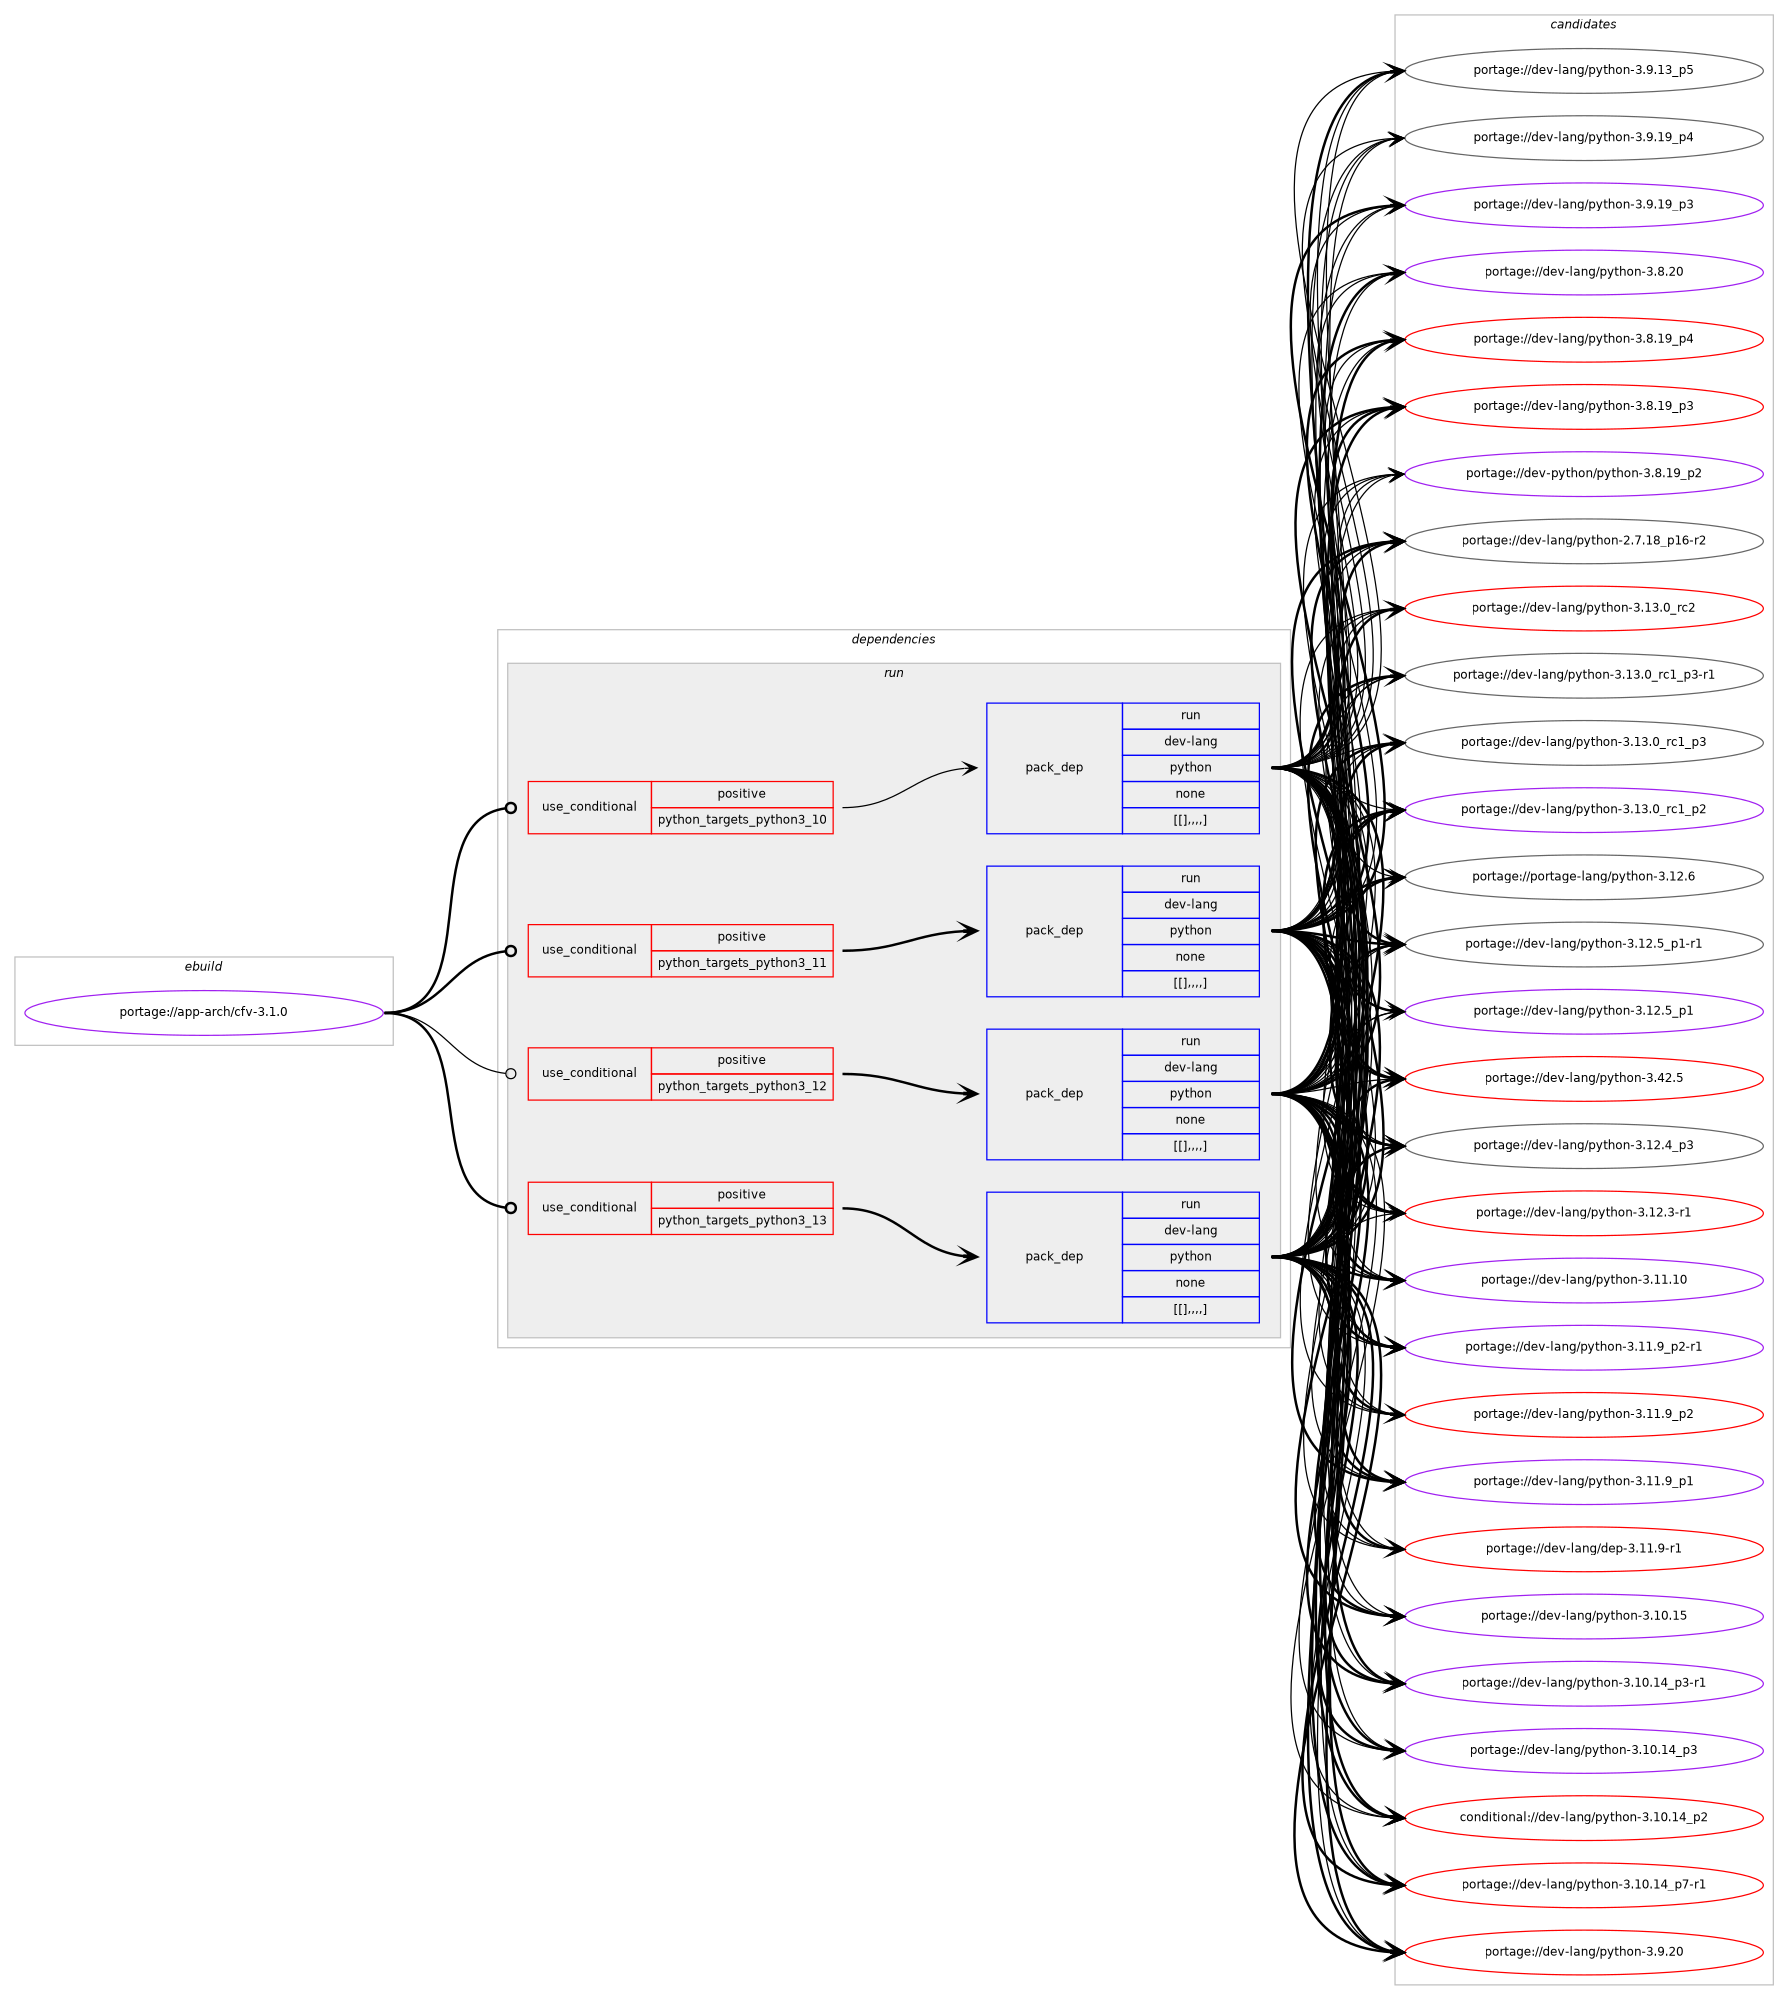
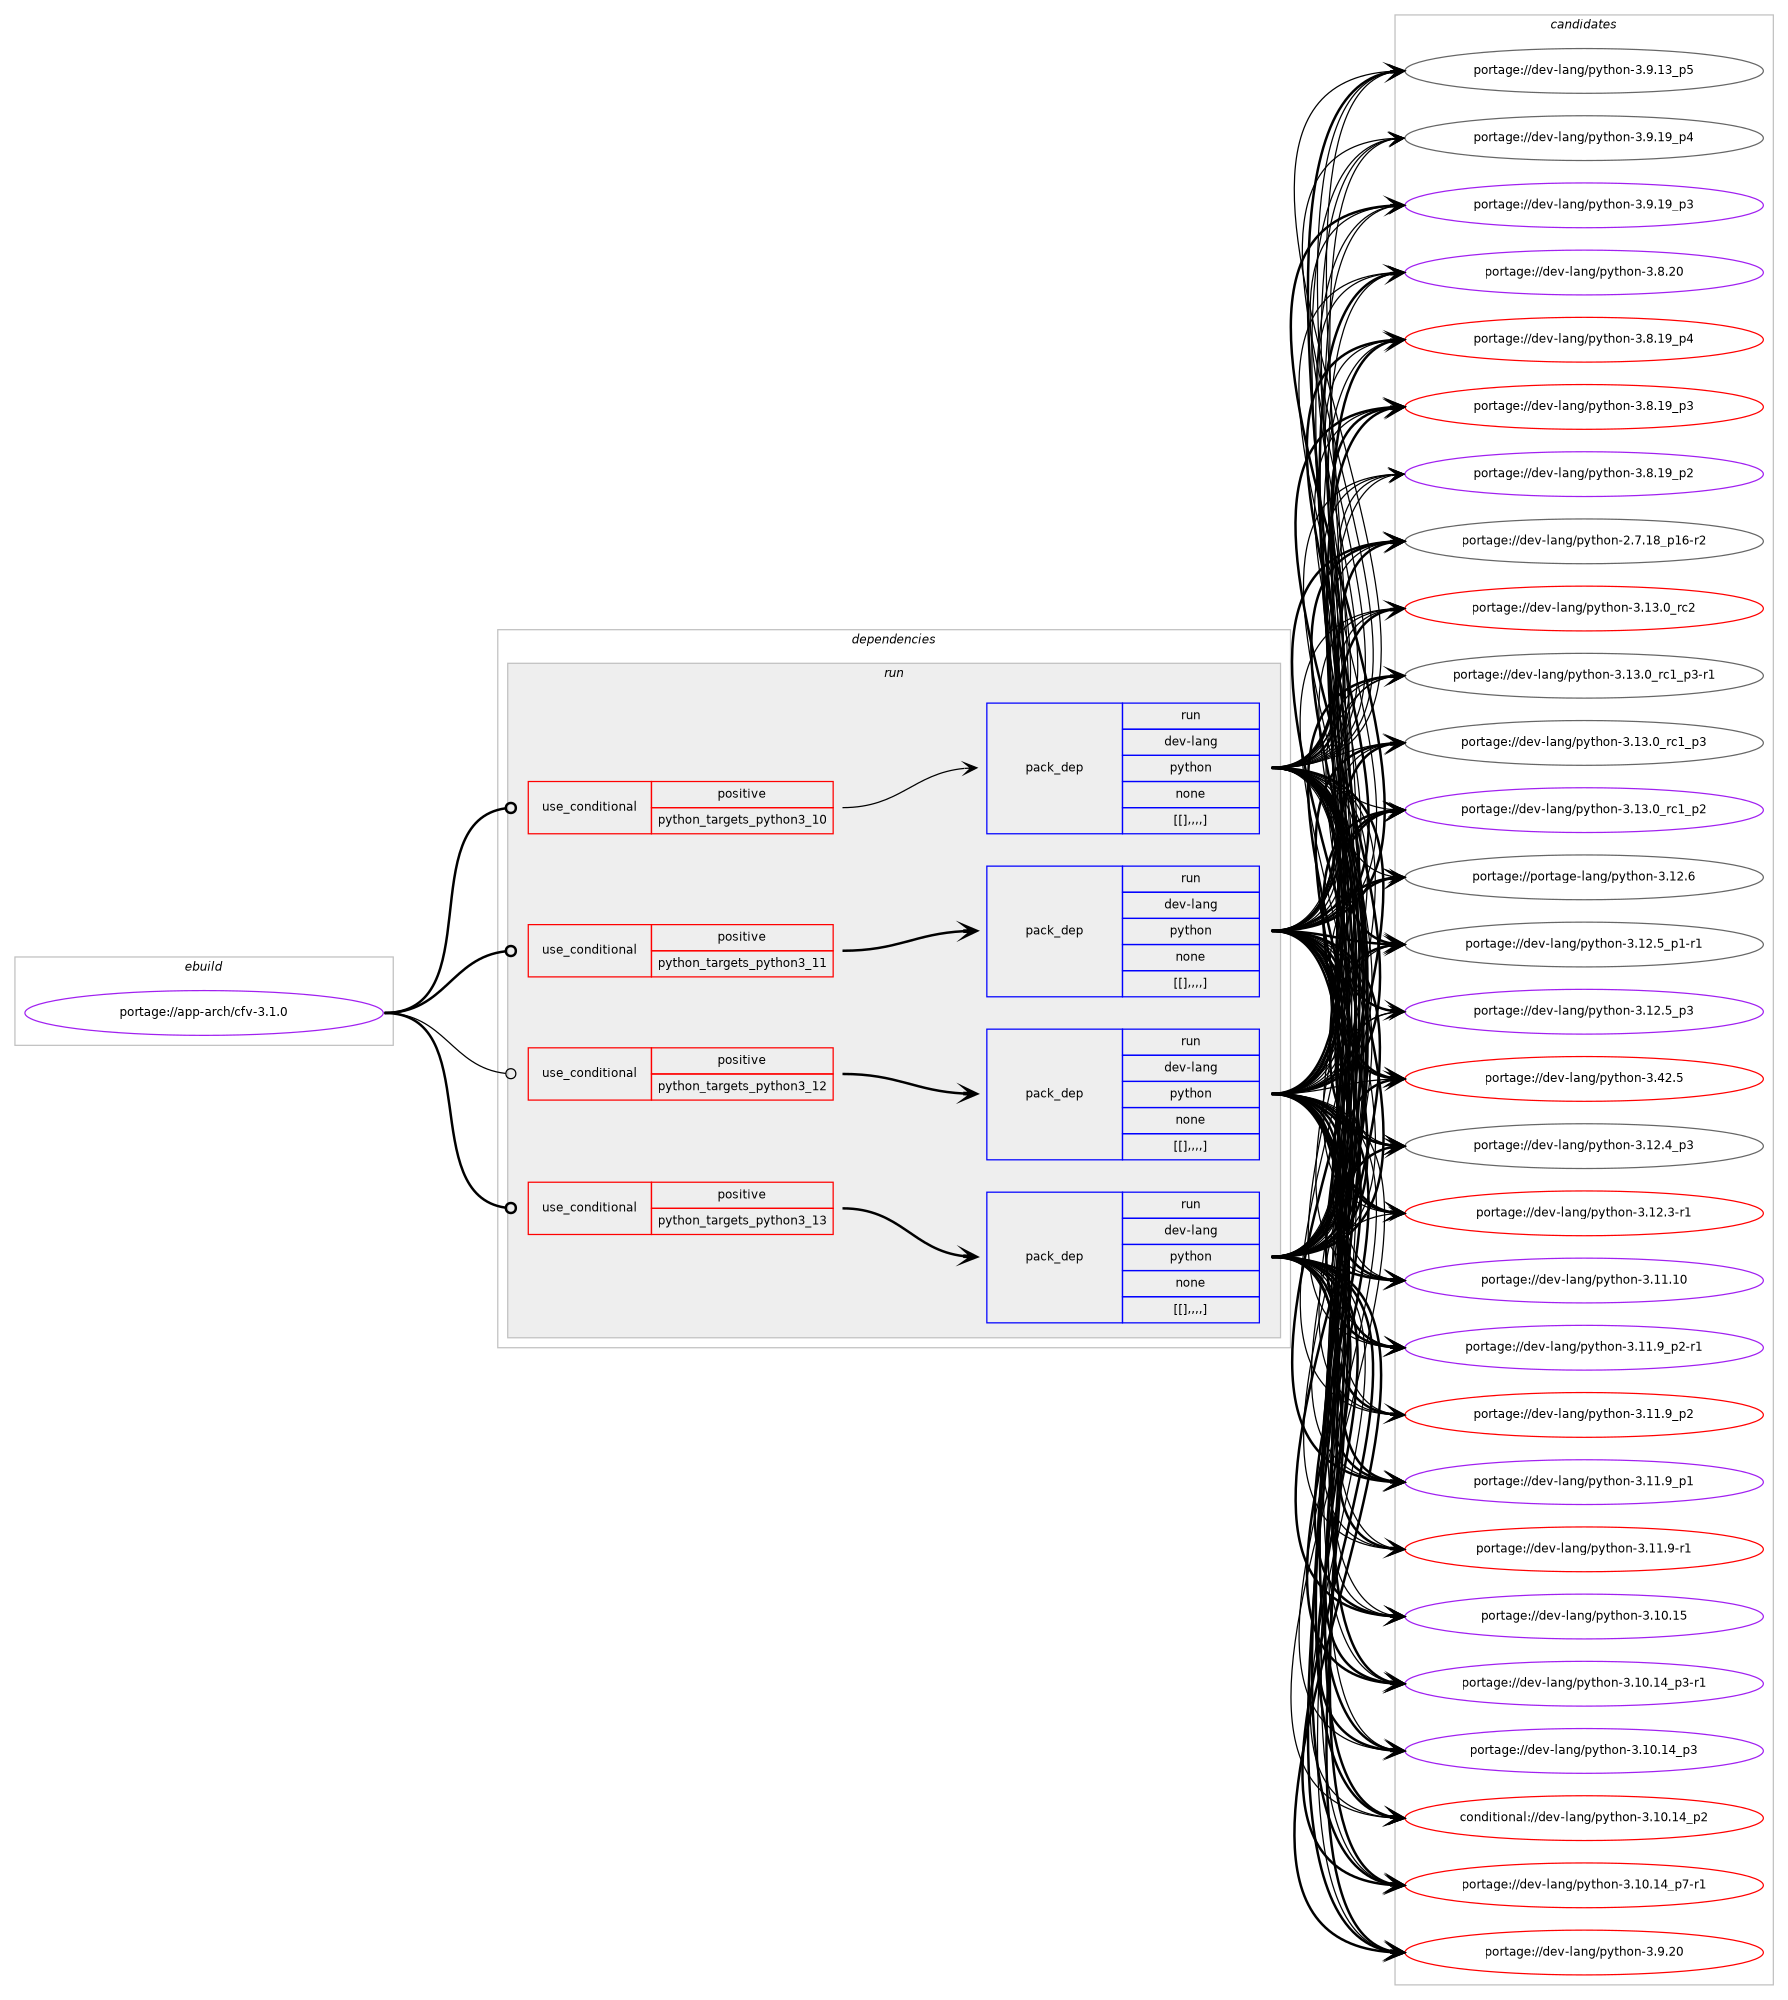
(1584, 474) -> (1584, 474)
(1584, 1012) -> (1584, 1012)
(1584, 1549) -> (1584, 1549)
